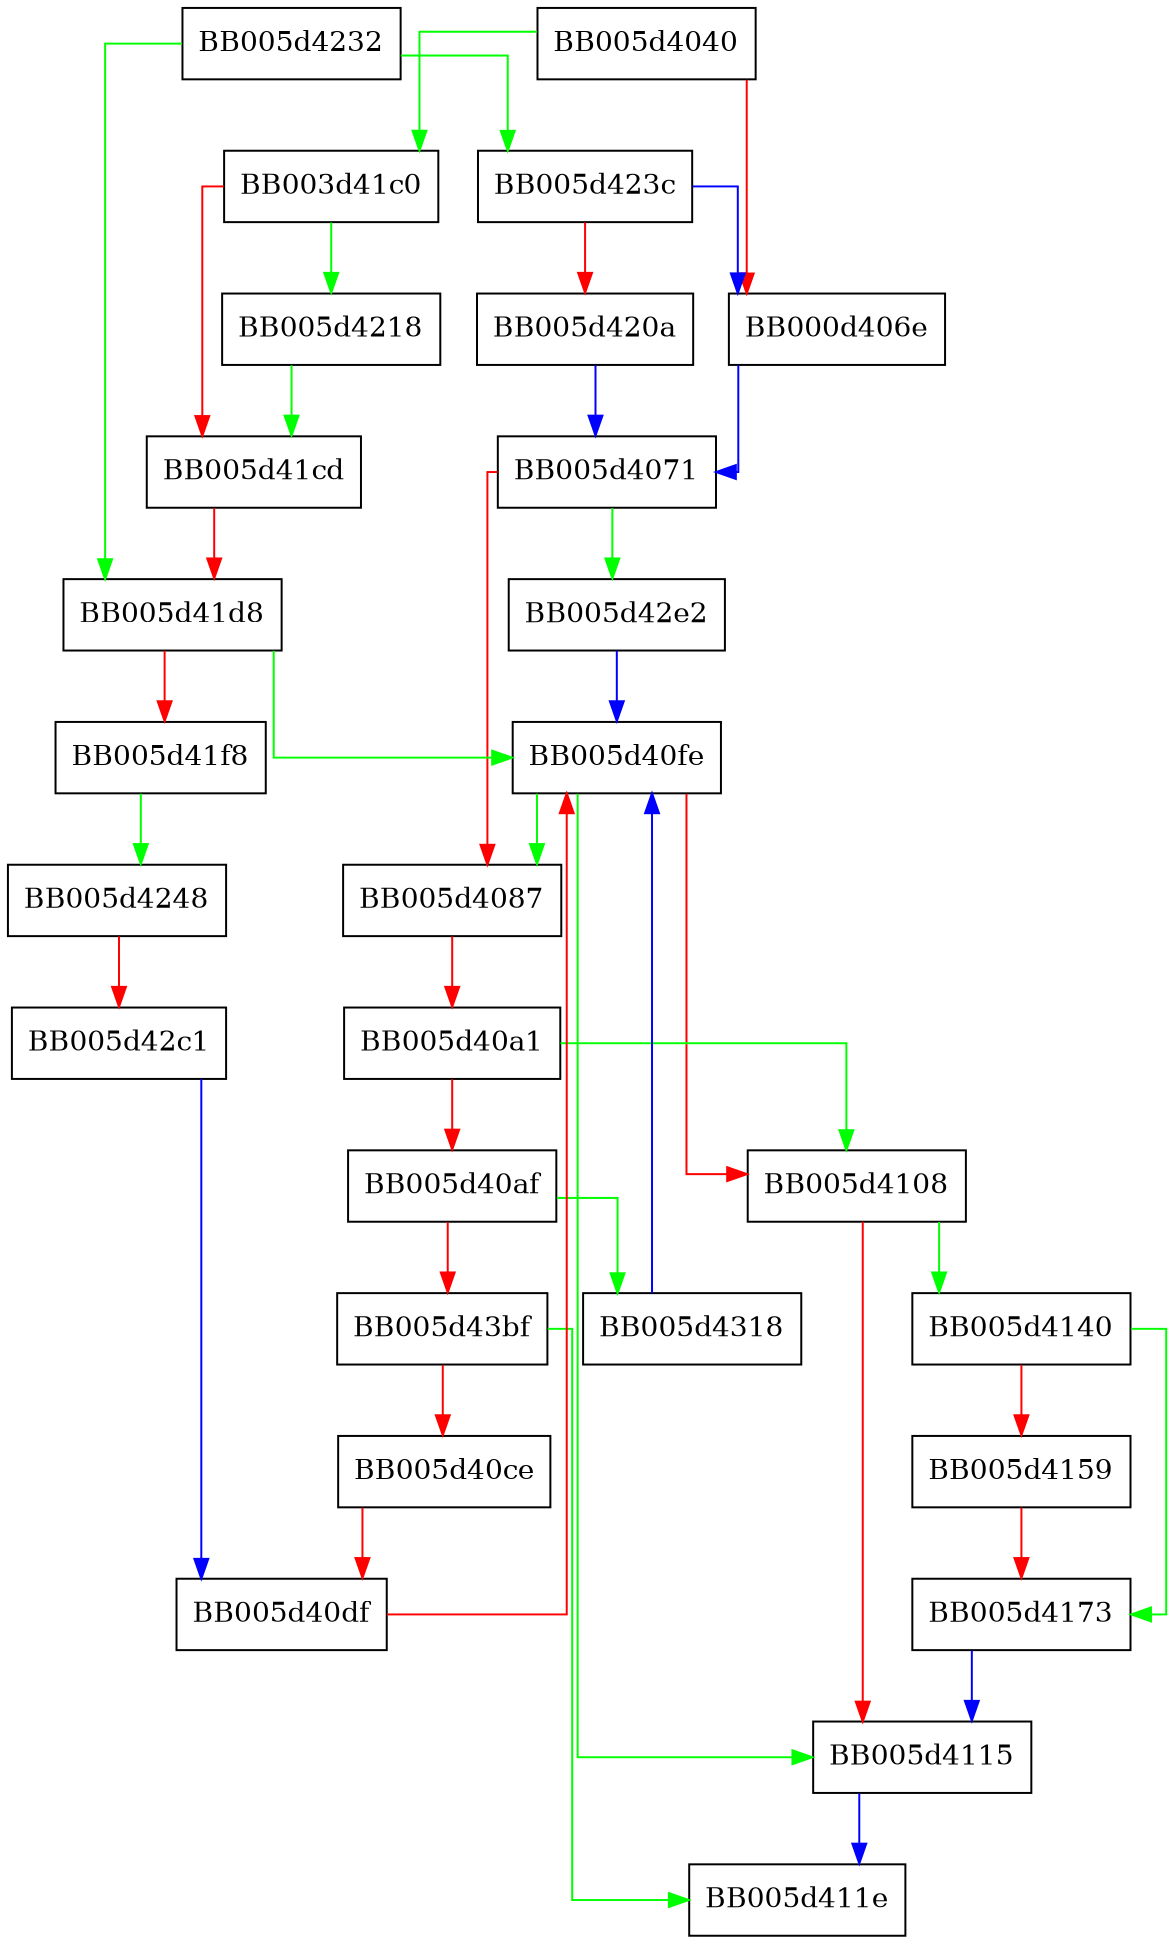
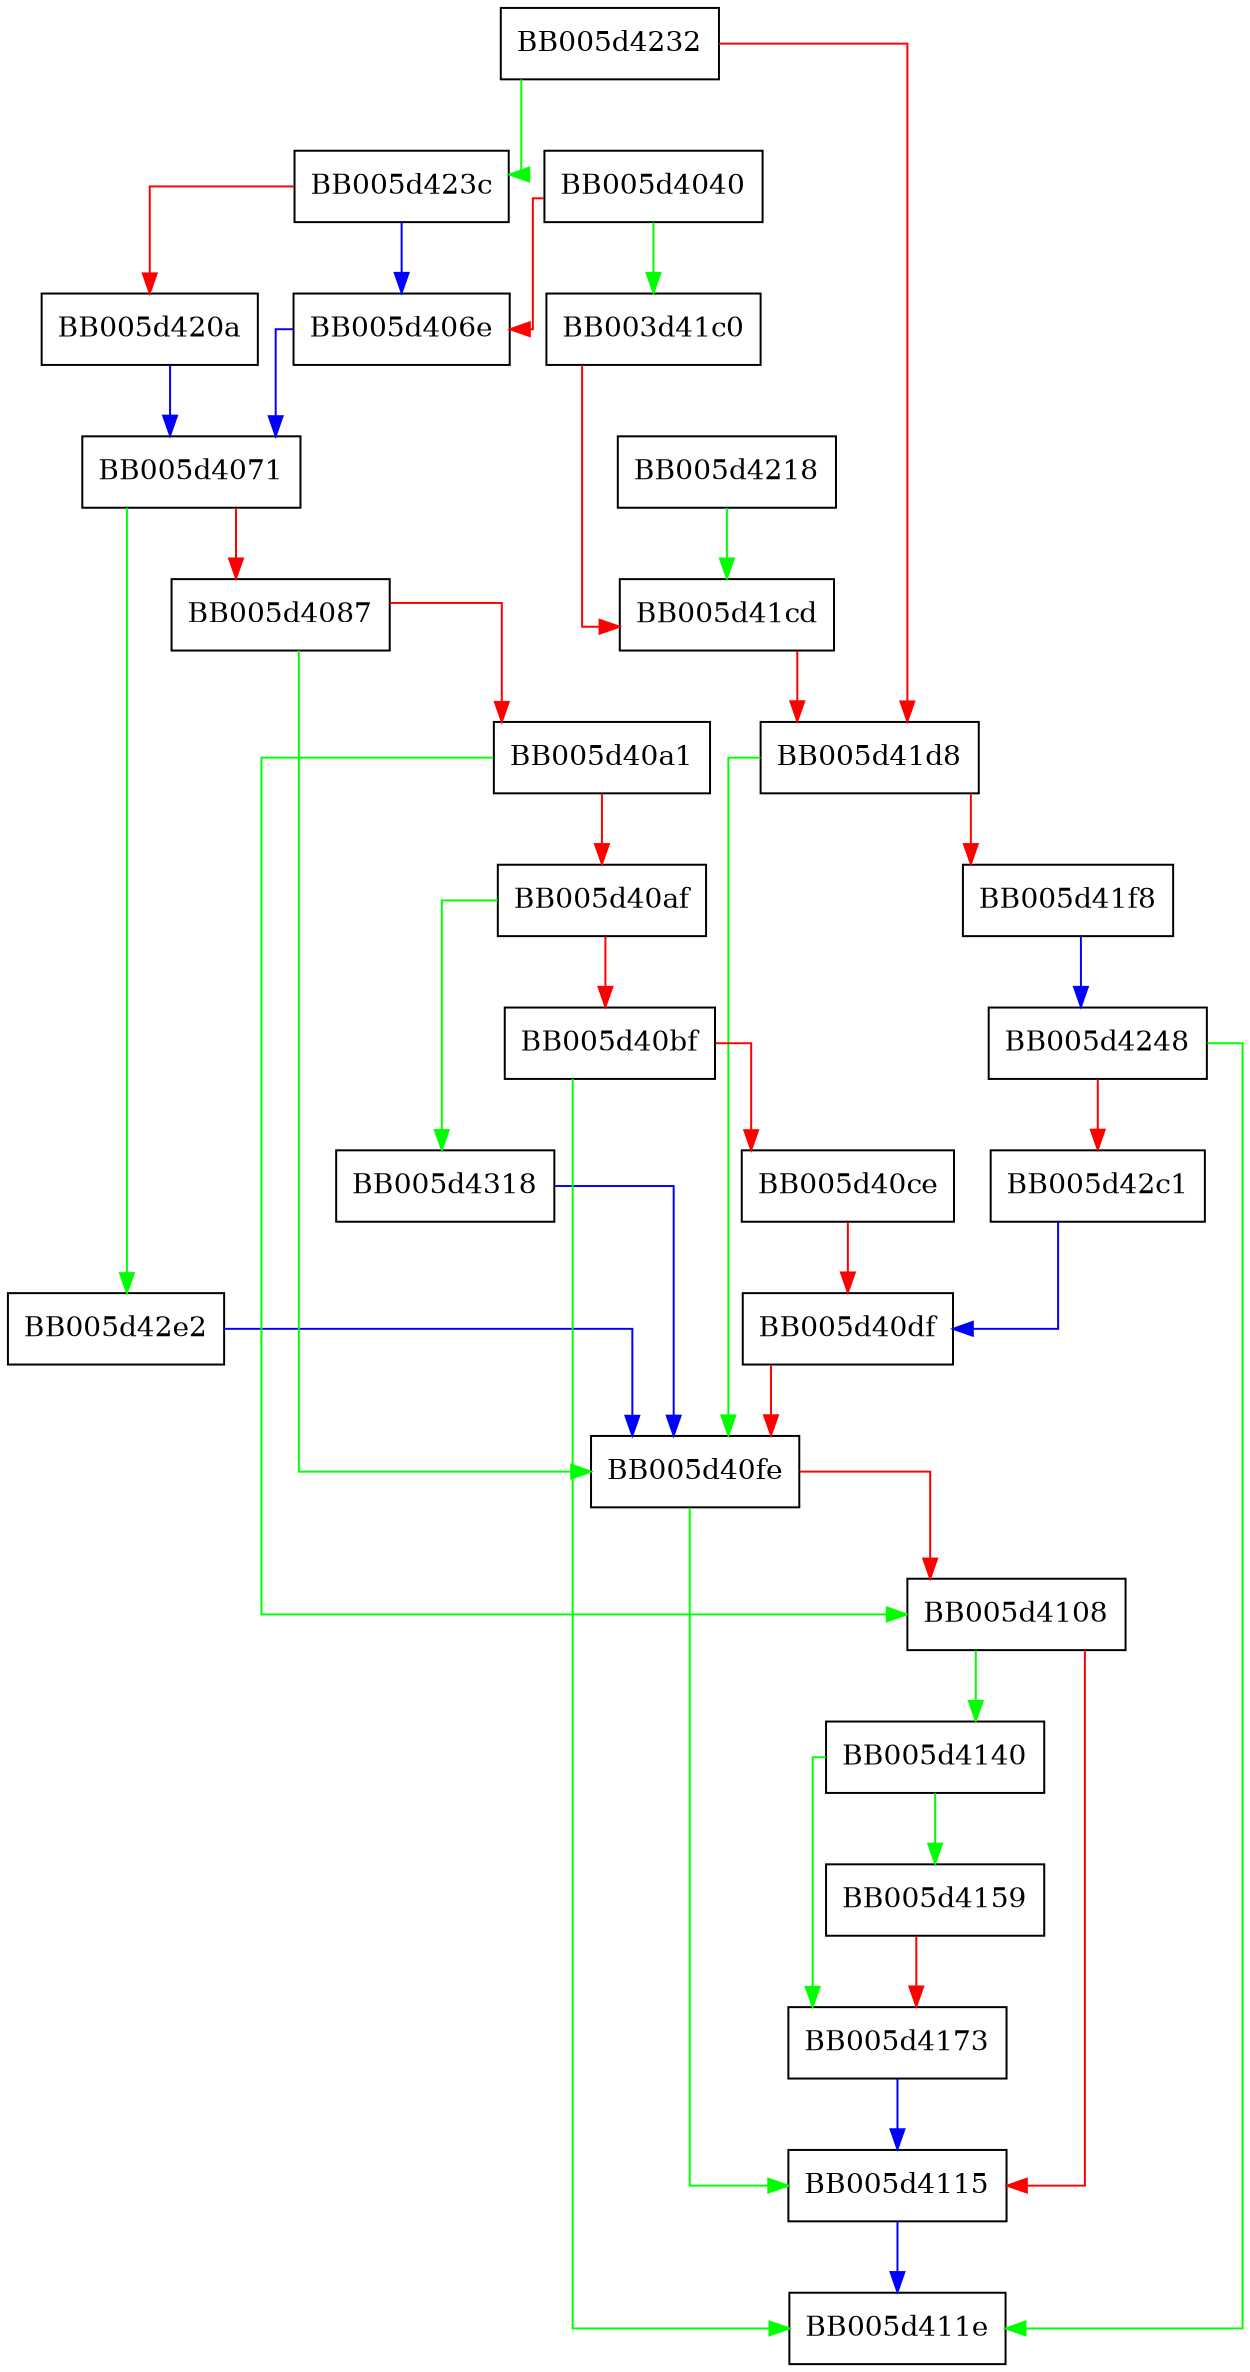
(331, 248) -> none
(105, 263) -> (907, 278)
(837, 329) -> (402, 329)
(141, 819) -> (1081, 962)
(537, 819) -> (299, 1197)
(442, 1329) -> (610, 1043)
(1021, 1390) -> (935, 1818)
none -> (1243, 1777)
